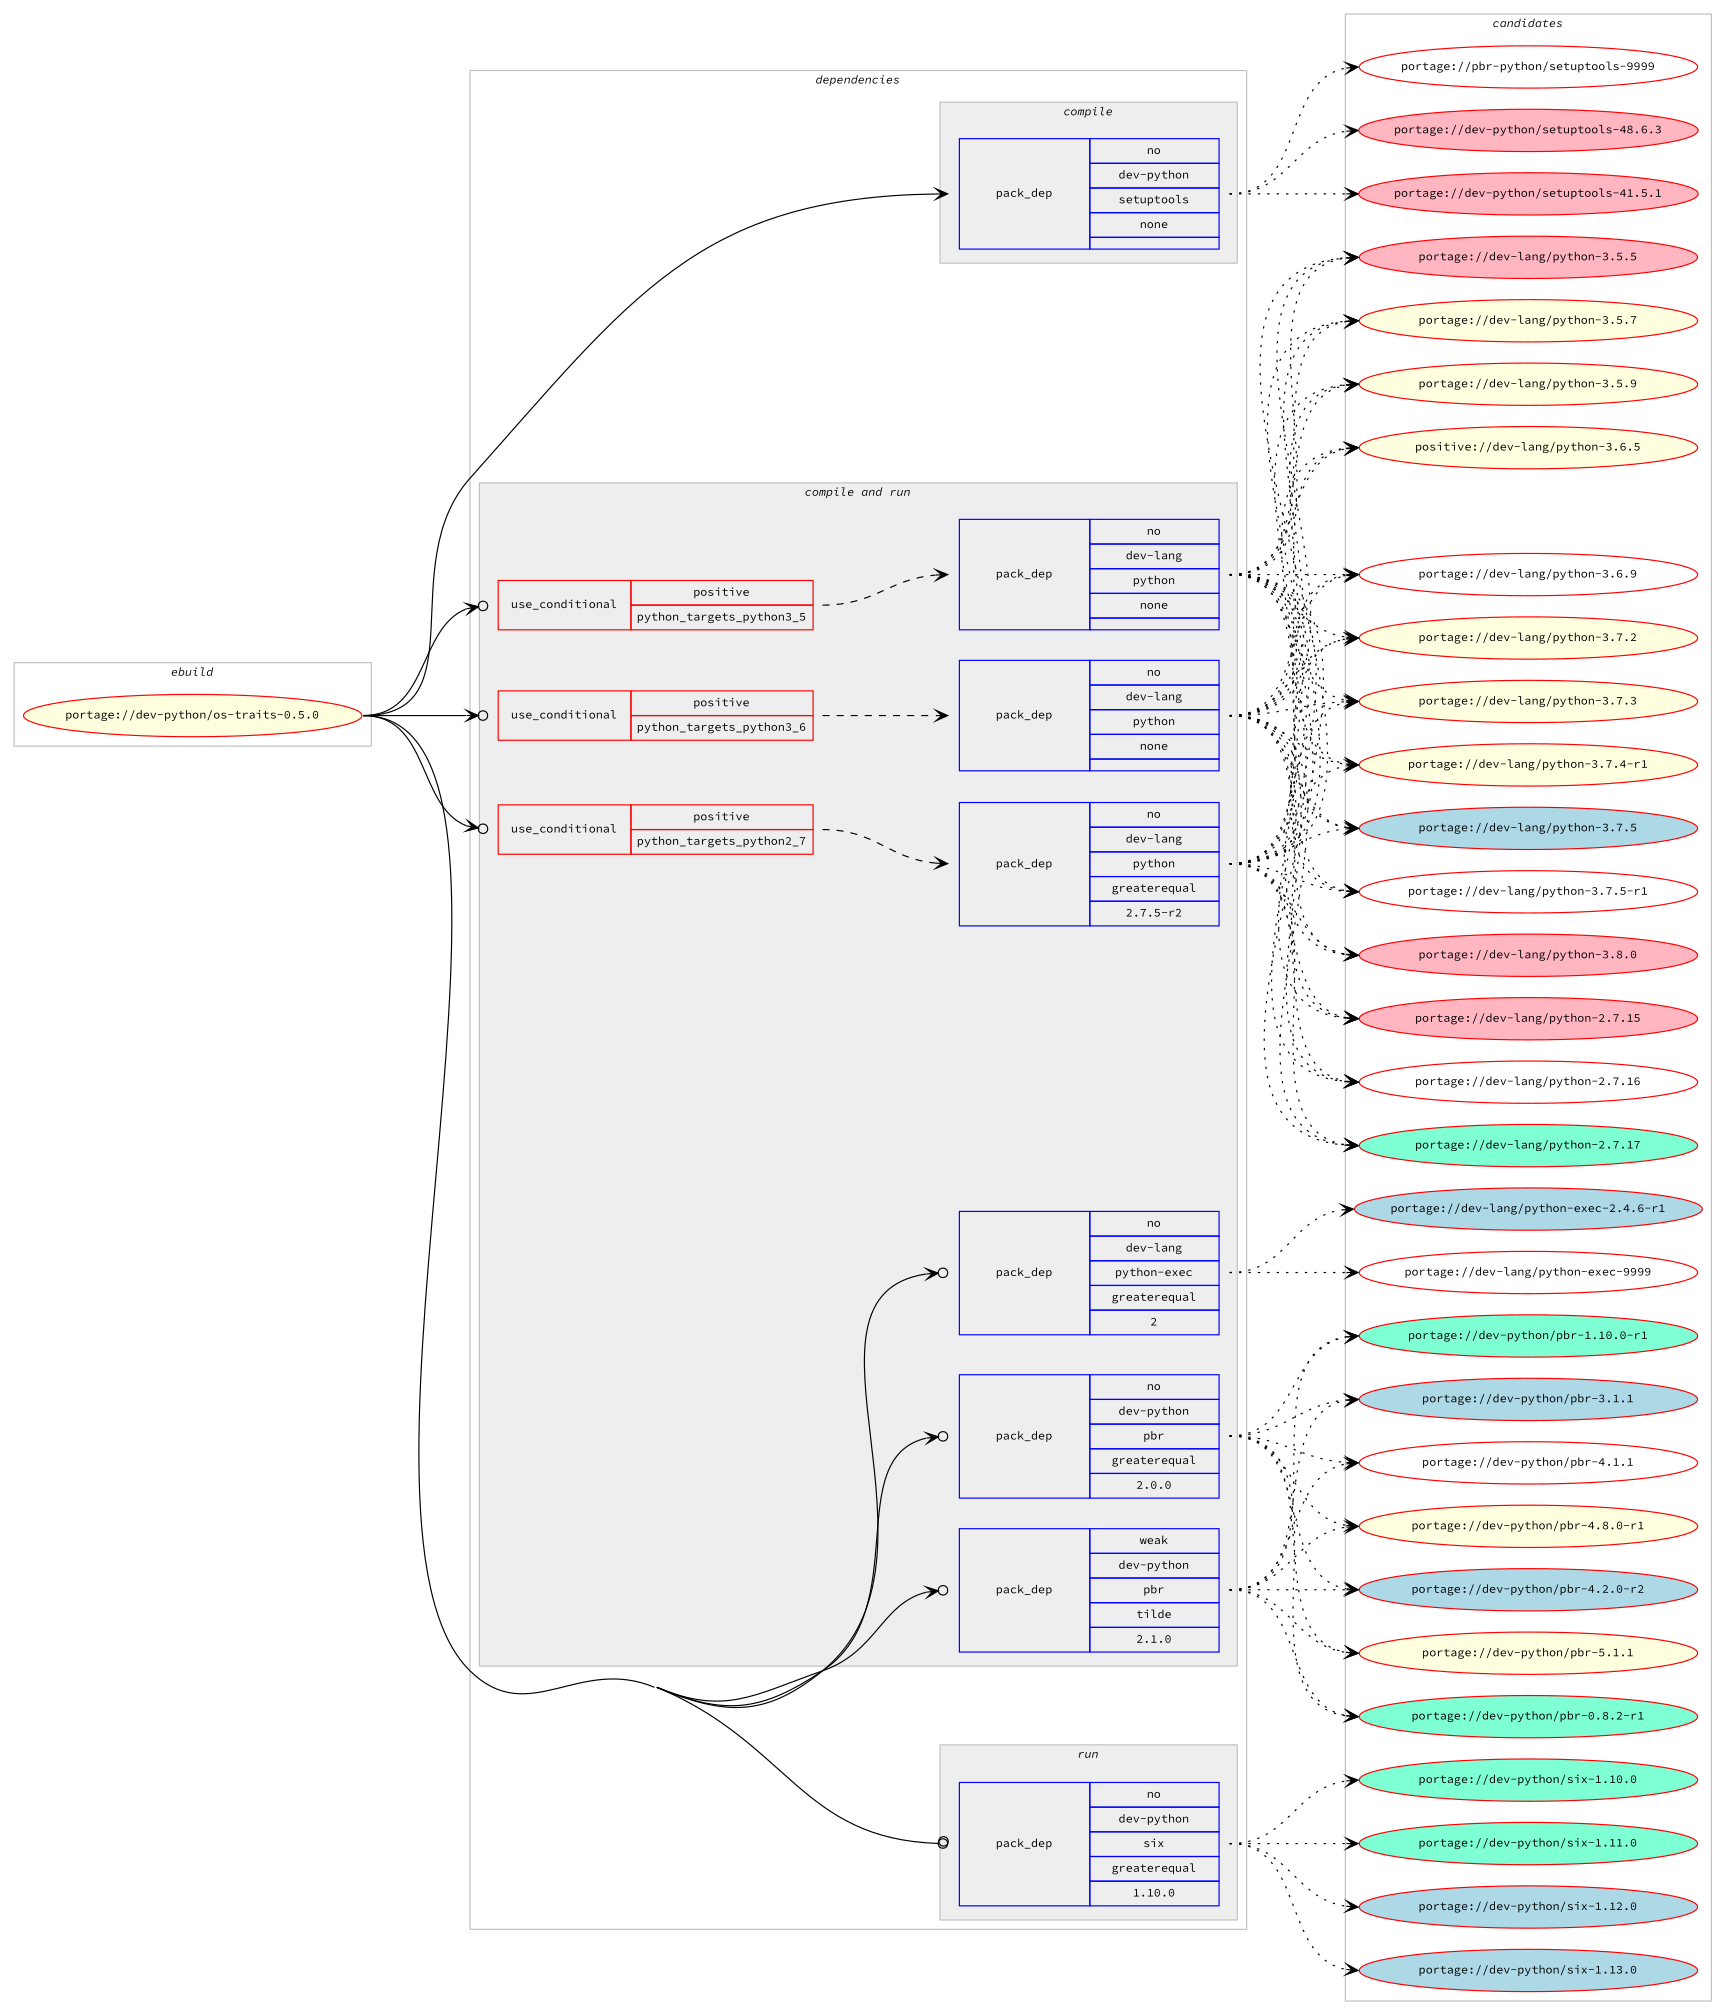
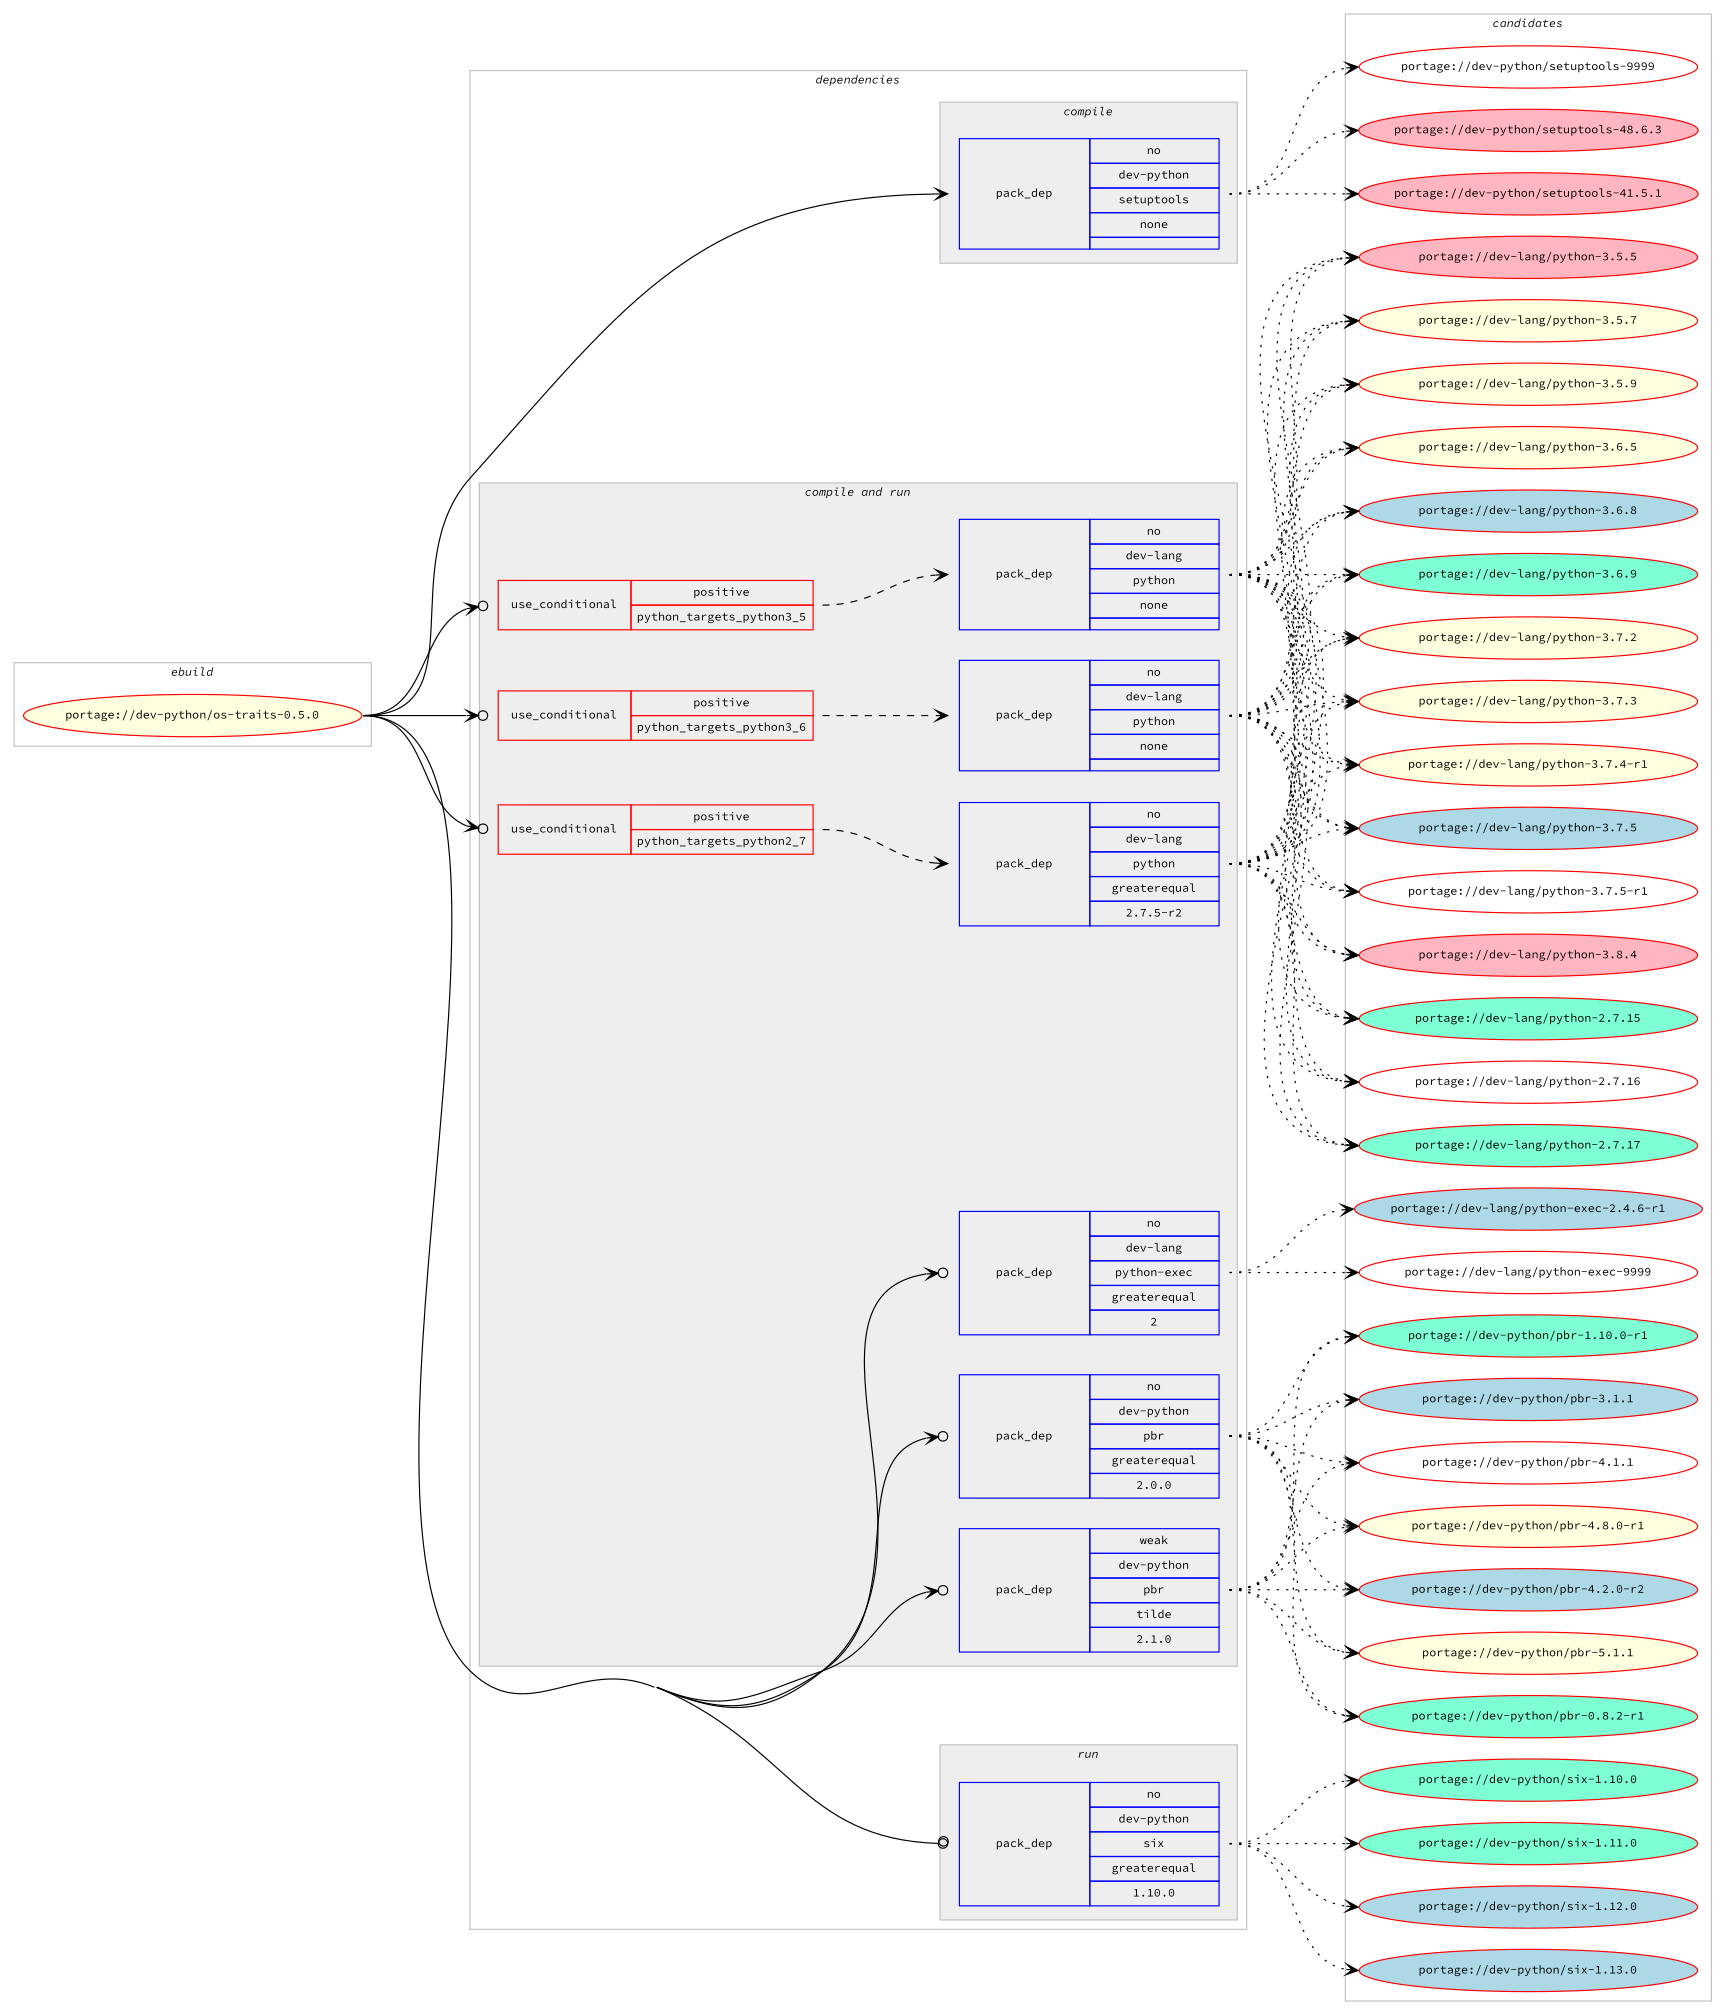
(1528, 67) -> (1528, 67)
(1528, 448) -> (1528, 448)
none -> (1528, 511)
(1528, 575) -> (1528, 575)
(1528, 955) -> (1528, 955)
(1528, 1019) -> (1528, 1019)
